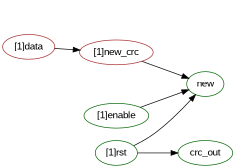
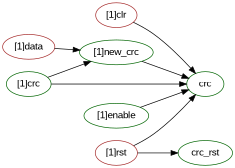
none -> (116, 15)
(116, 52) -> (116, 52)
none -> (29, 84)
(205, 84) -> (205, 84)
(116, 153) -> (116, 153)
(205, 153) -> (205, 153)
